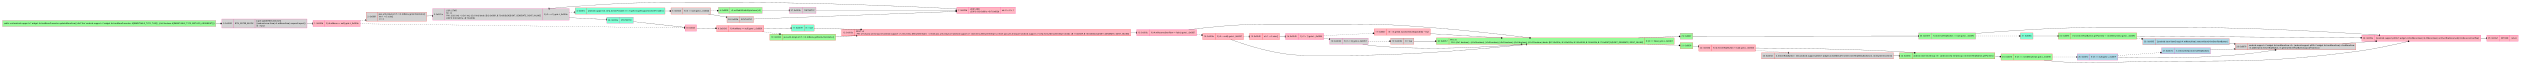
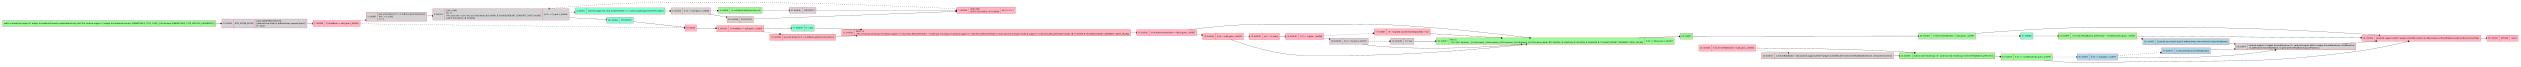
(753, 3) -> (753, 3)
(803, 37) -> (803, 37)
(1686, 46) -> none
